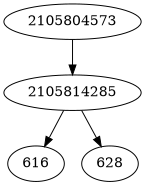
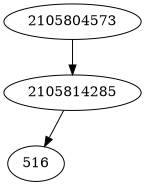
(36, 164) -> (36, 164)
(110, 164) -> none
